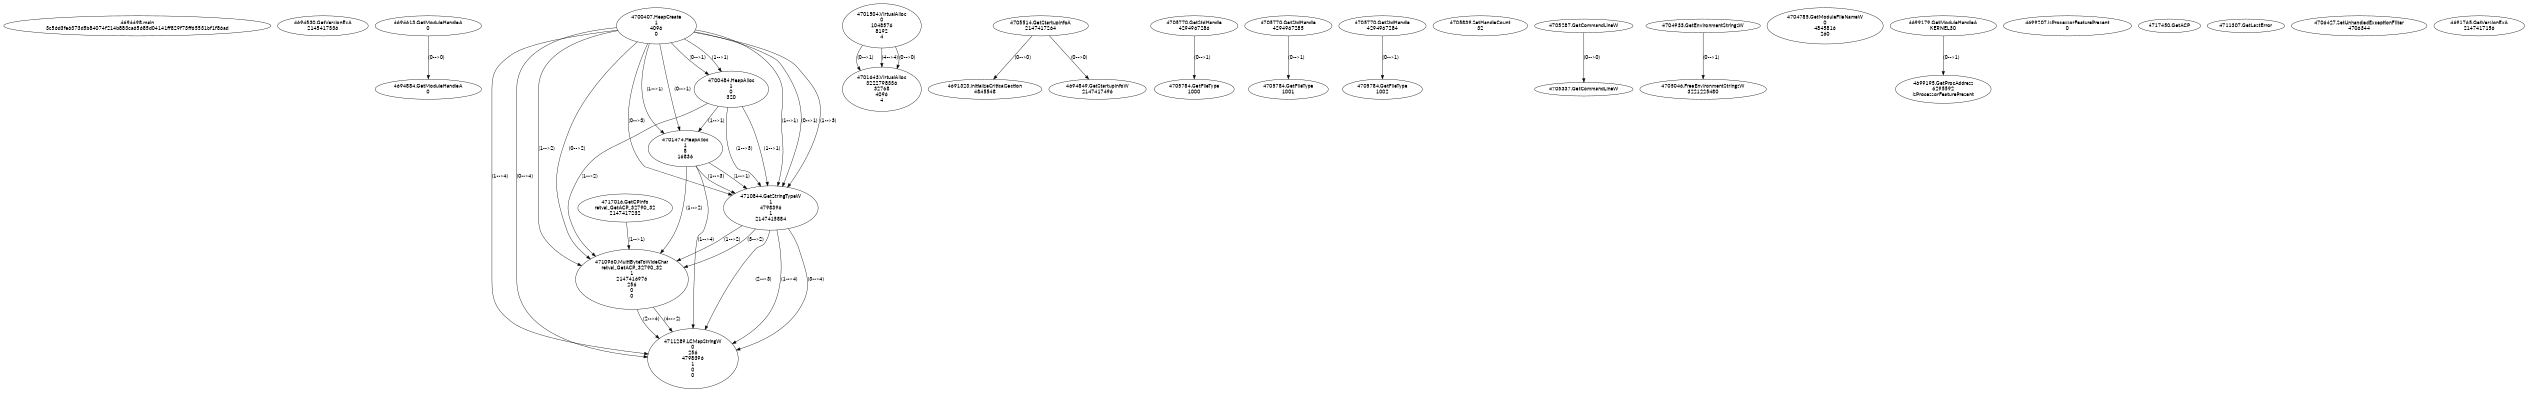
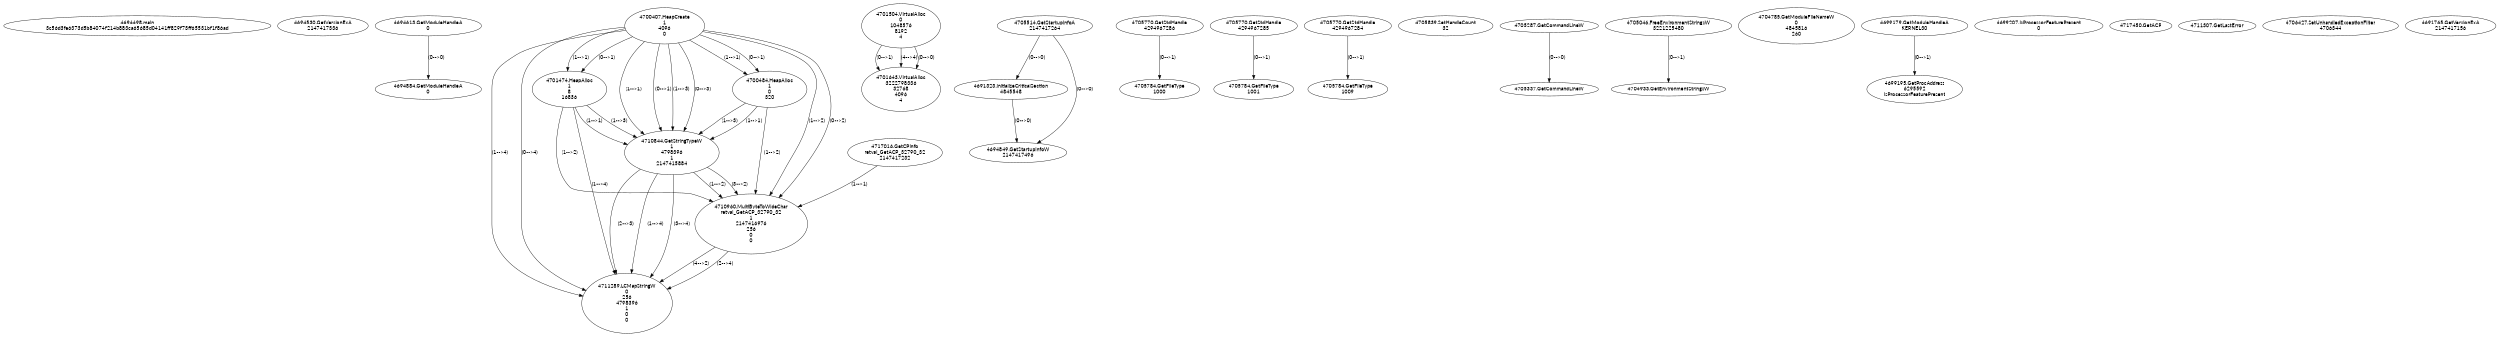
(323, 26) -> (323, 26)
(1703, 54) -> (1669, 57)
(1382, 89) -> (1348, 89)
(710, 117) -> none
none -> (1014, 119)
